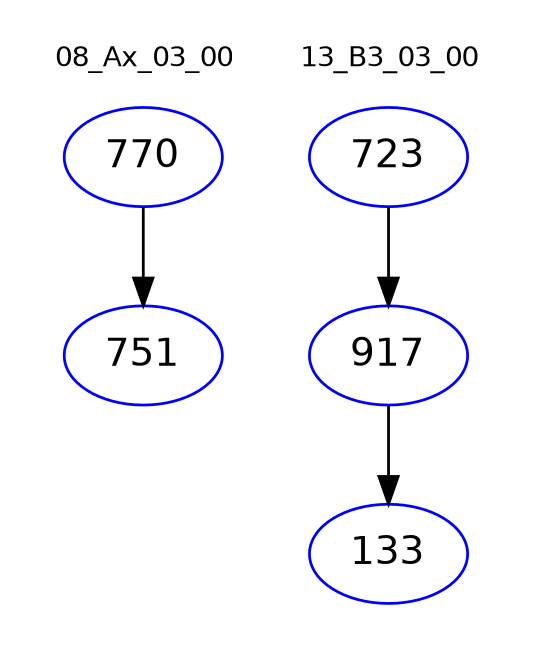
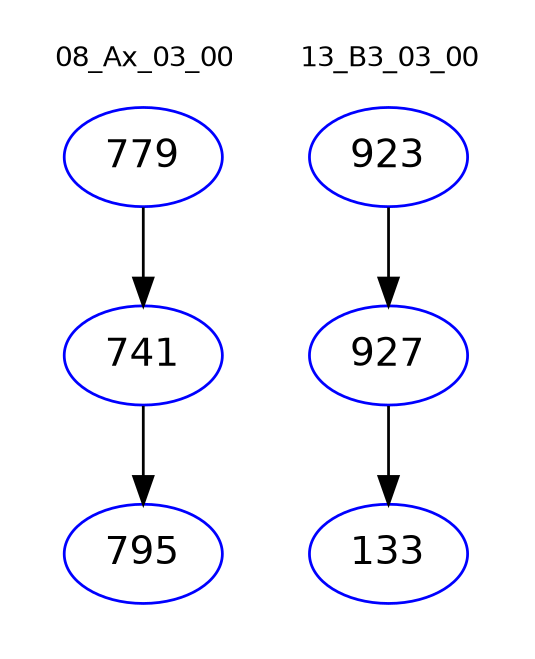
(143, 157) -> (143, 157)
(389, 157) -> (389, 157)
(143, 355) -> (143, 355)
(389, 355) -> (389, 355)
none -> (143, 554)
